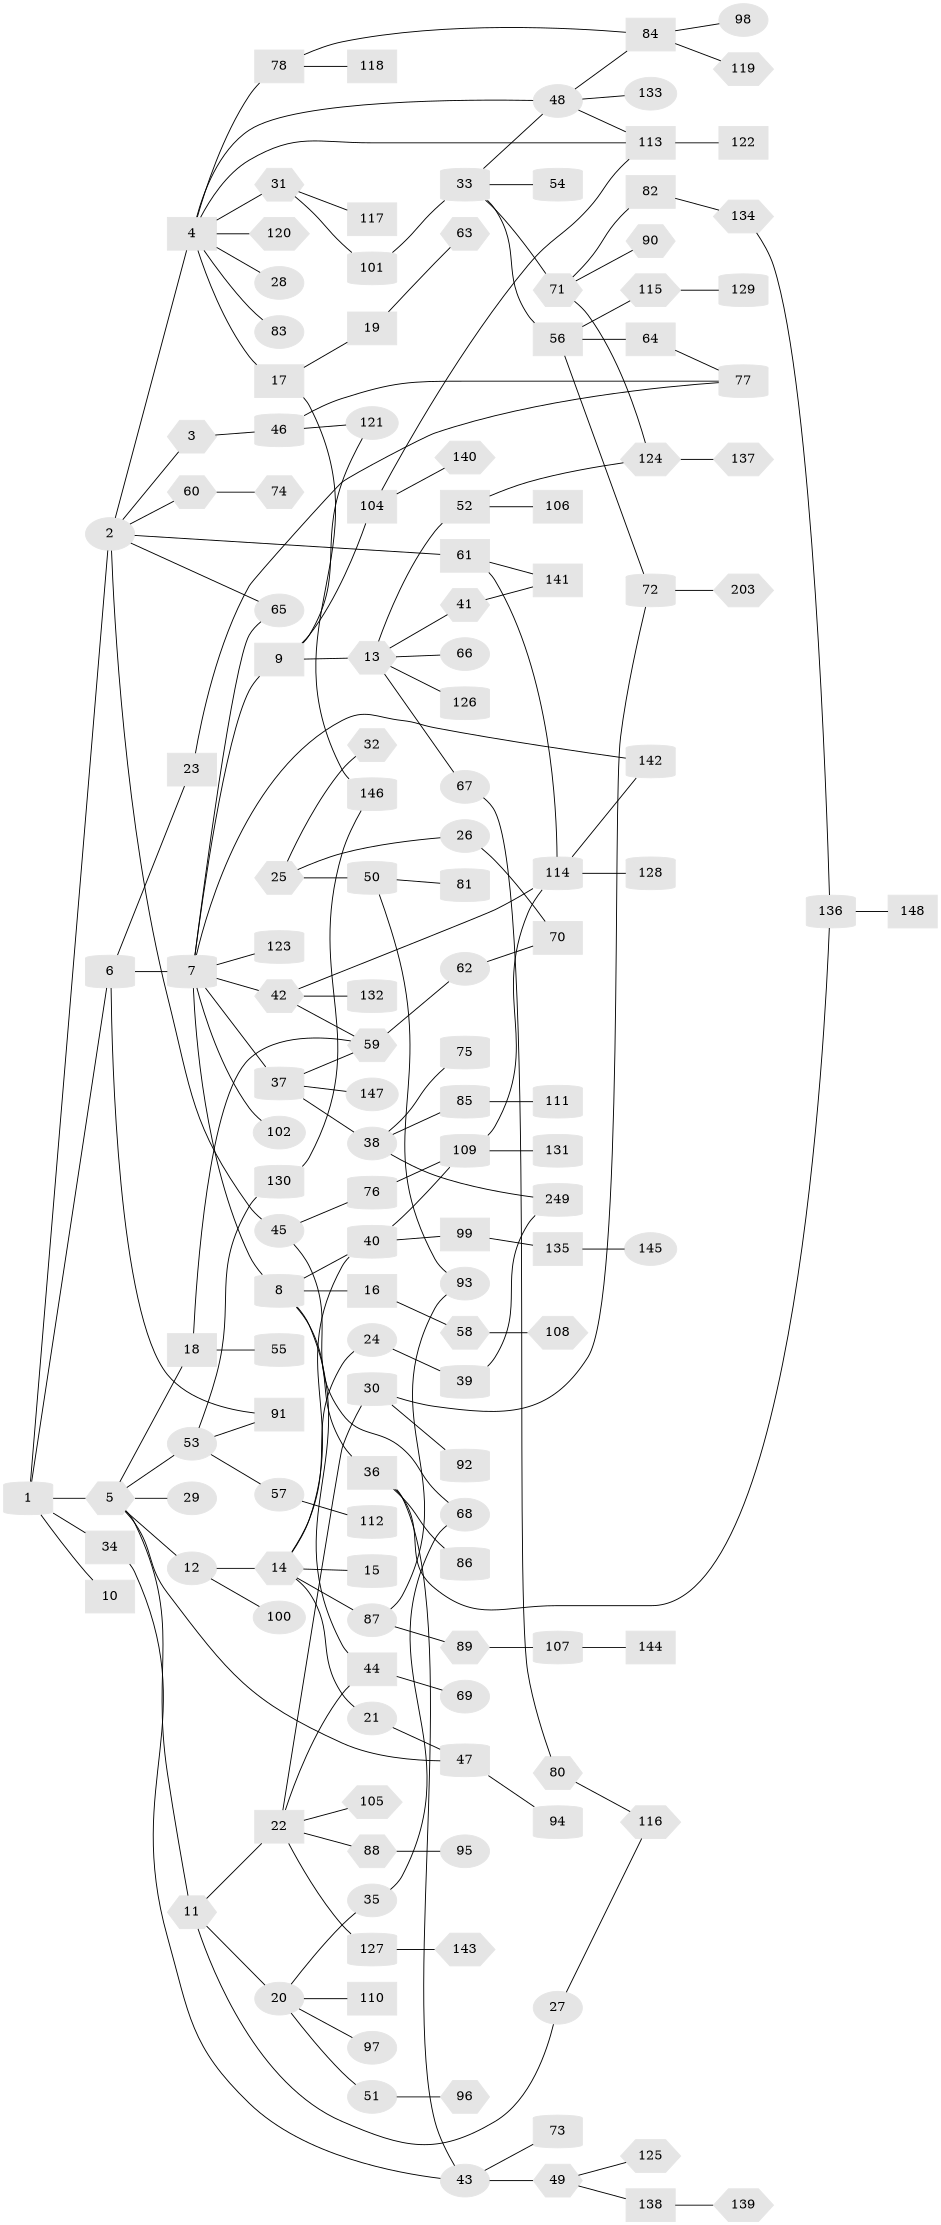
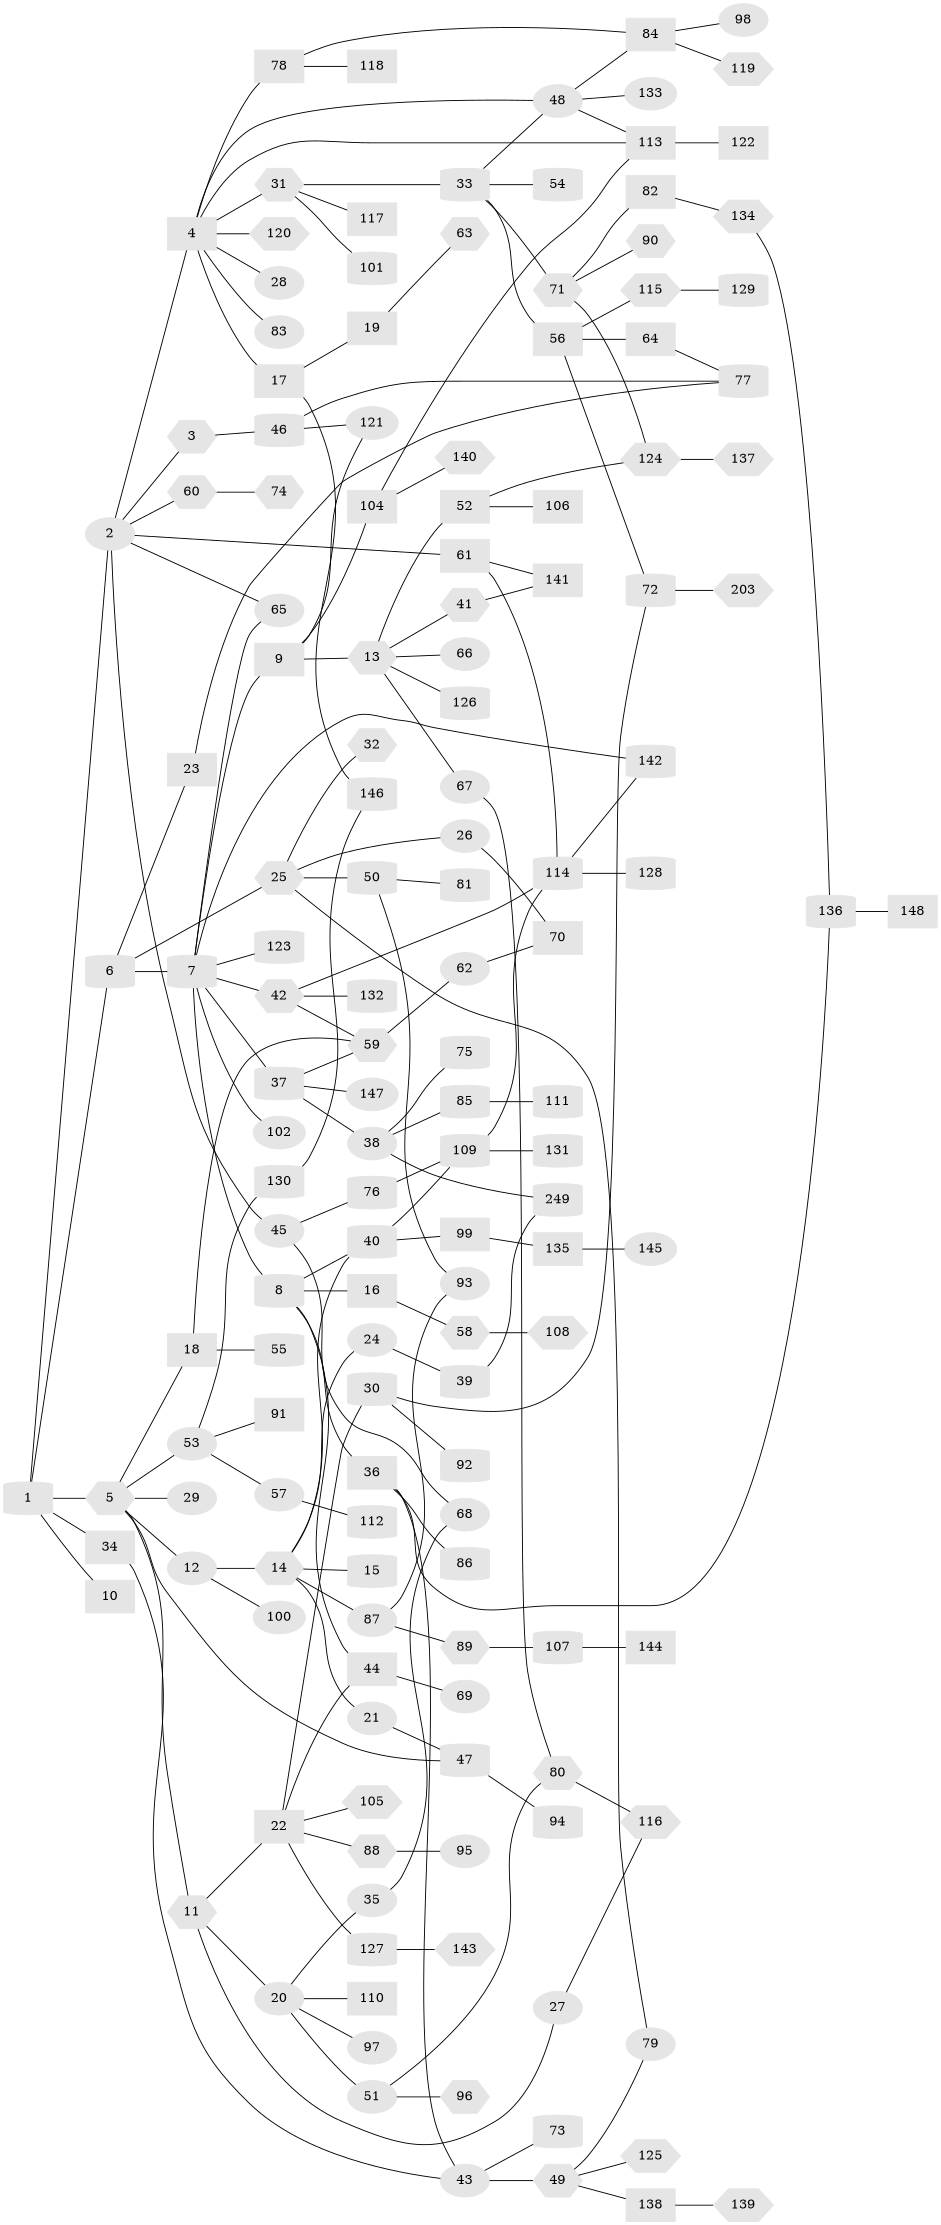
(419, 227) -> (372, 185)
(127, 1233) -> (192, 926)
none -> (504, 1952)
none -> (651, 2044)
